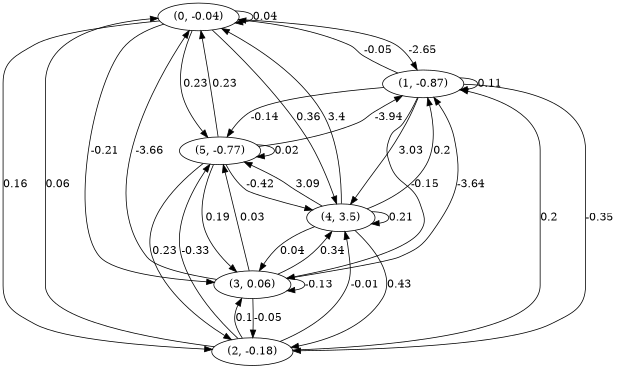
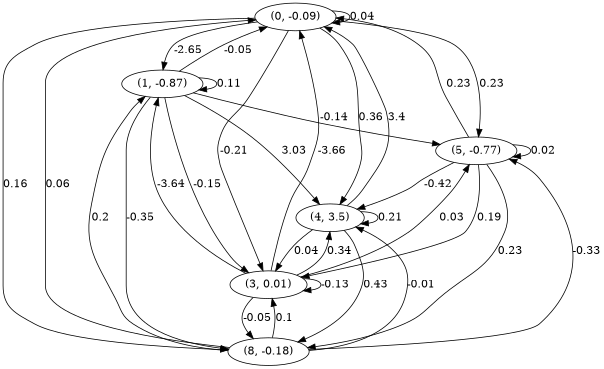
(199, 17) -> (295, 17)
(323, 134) -> none
(422, 171) -> none
(287, 185) -> none
(252, 285) -> (269, 285)
(252, 352) -> (269, 352)
